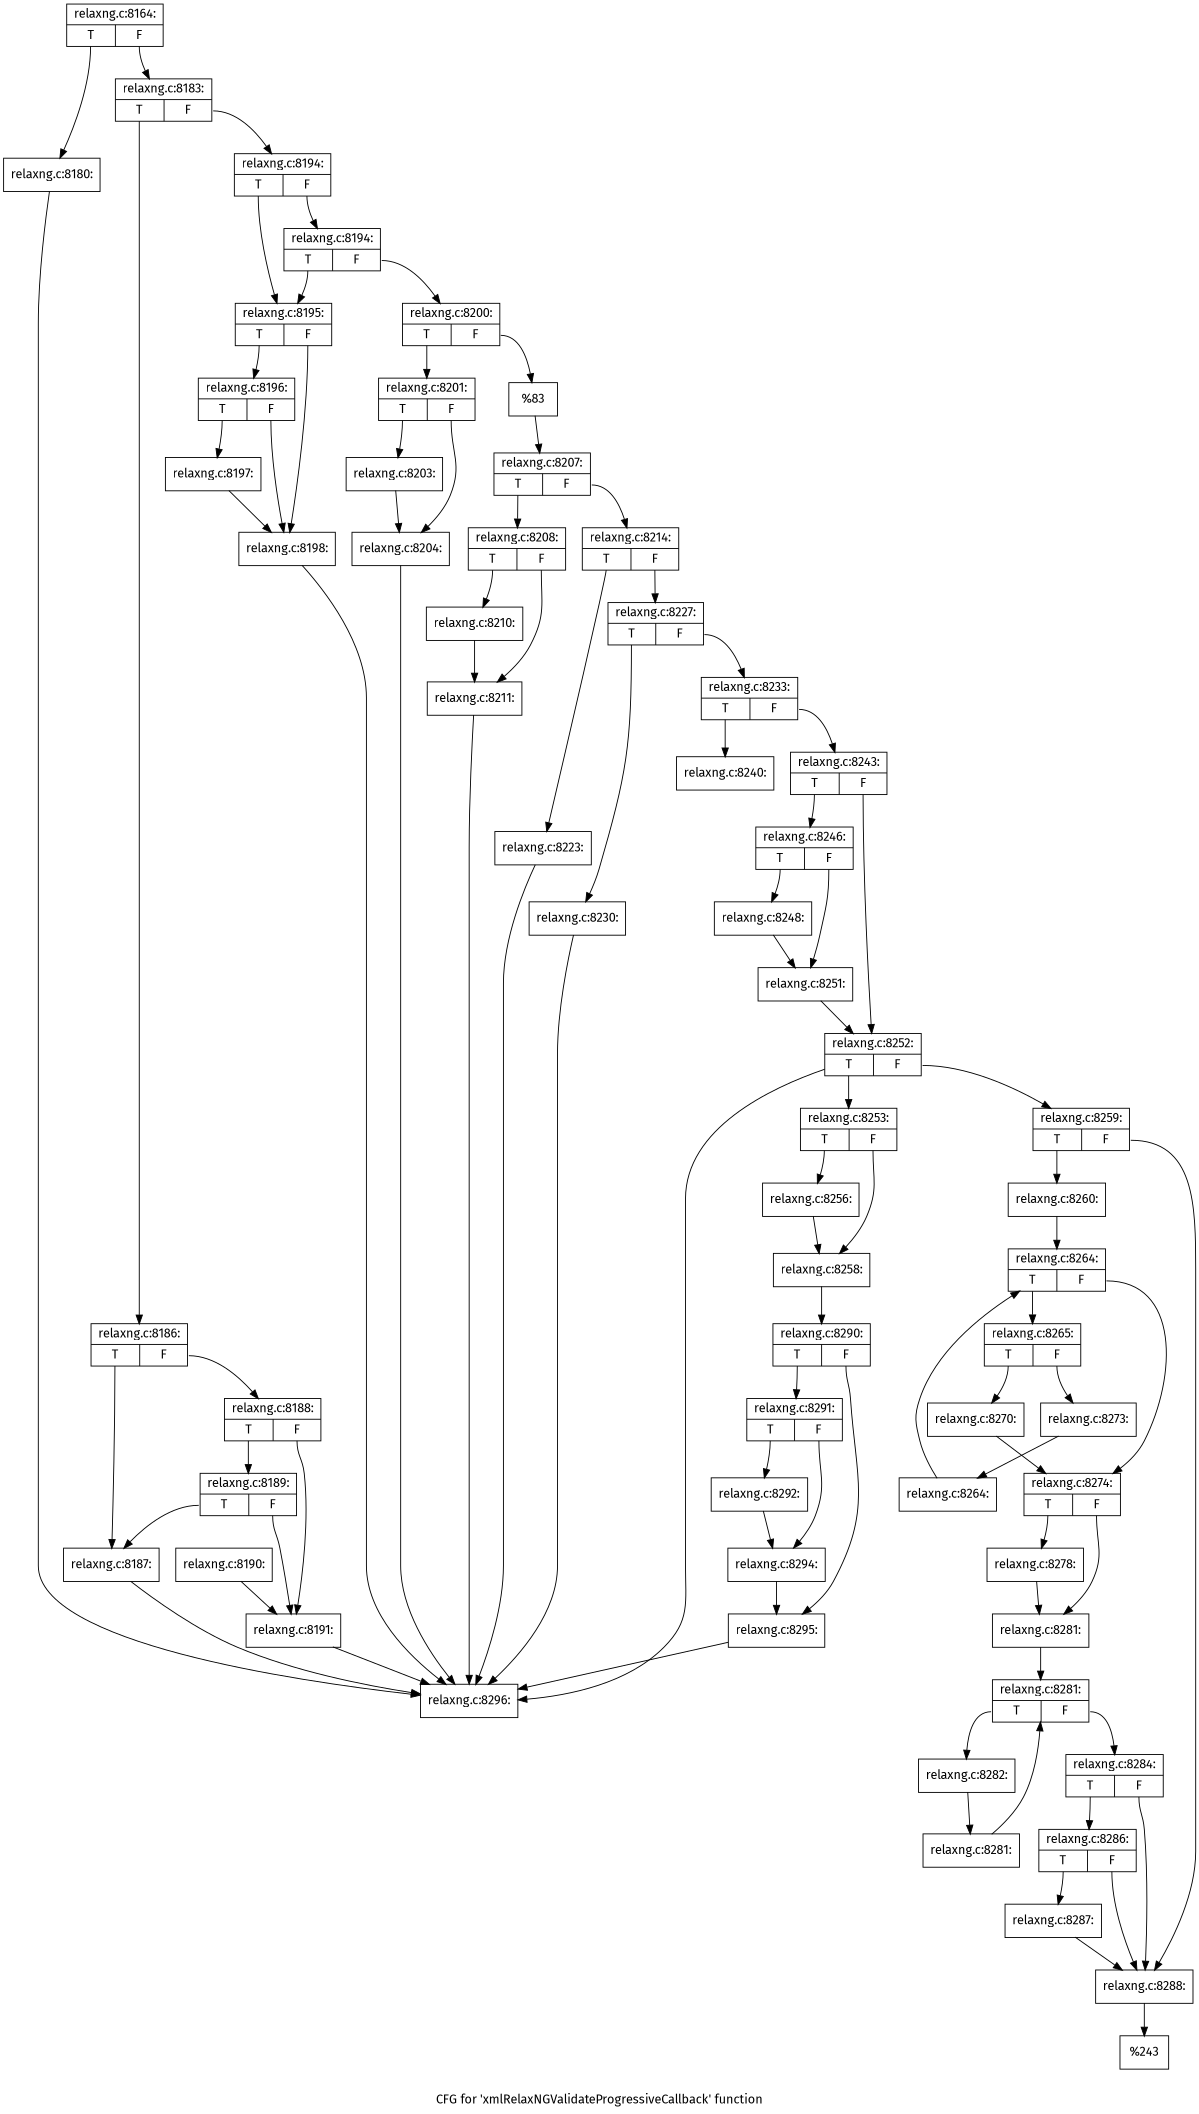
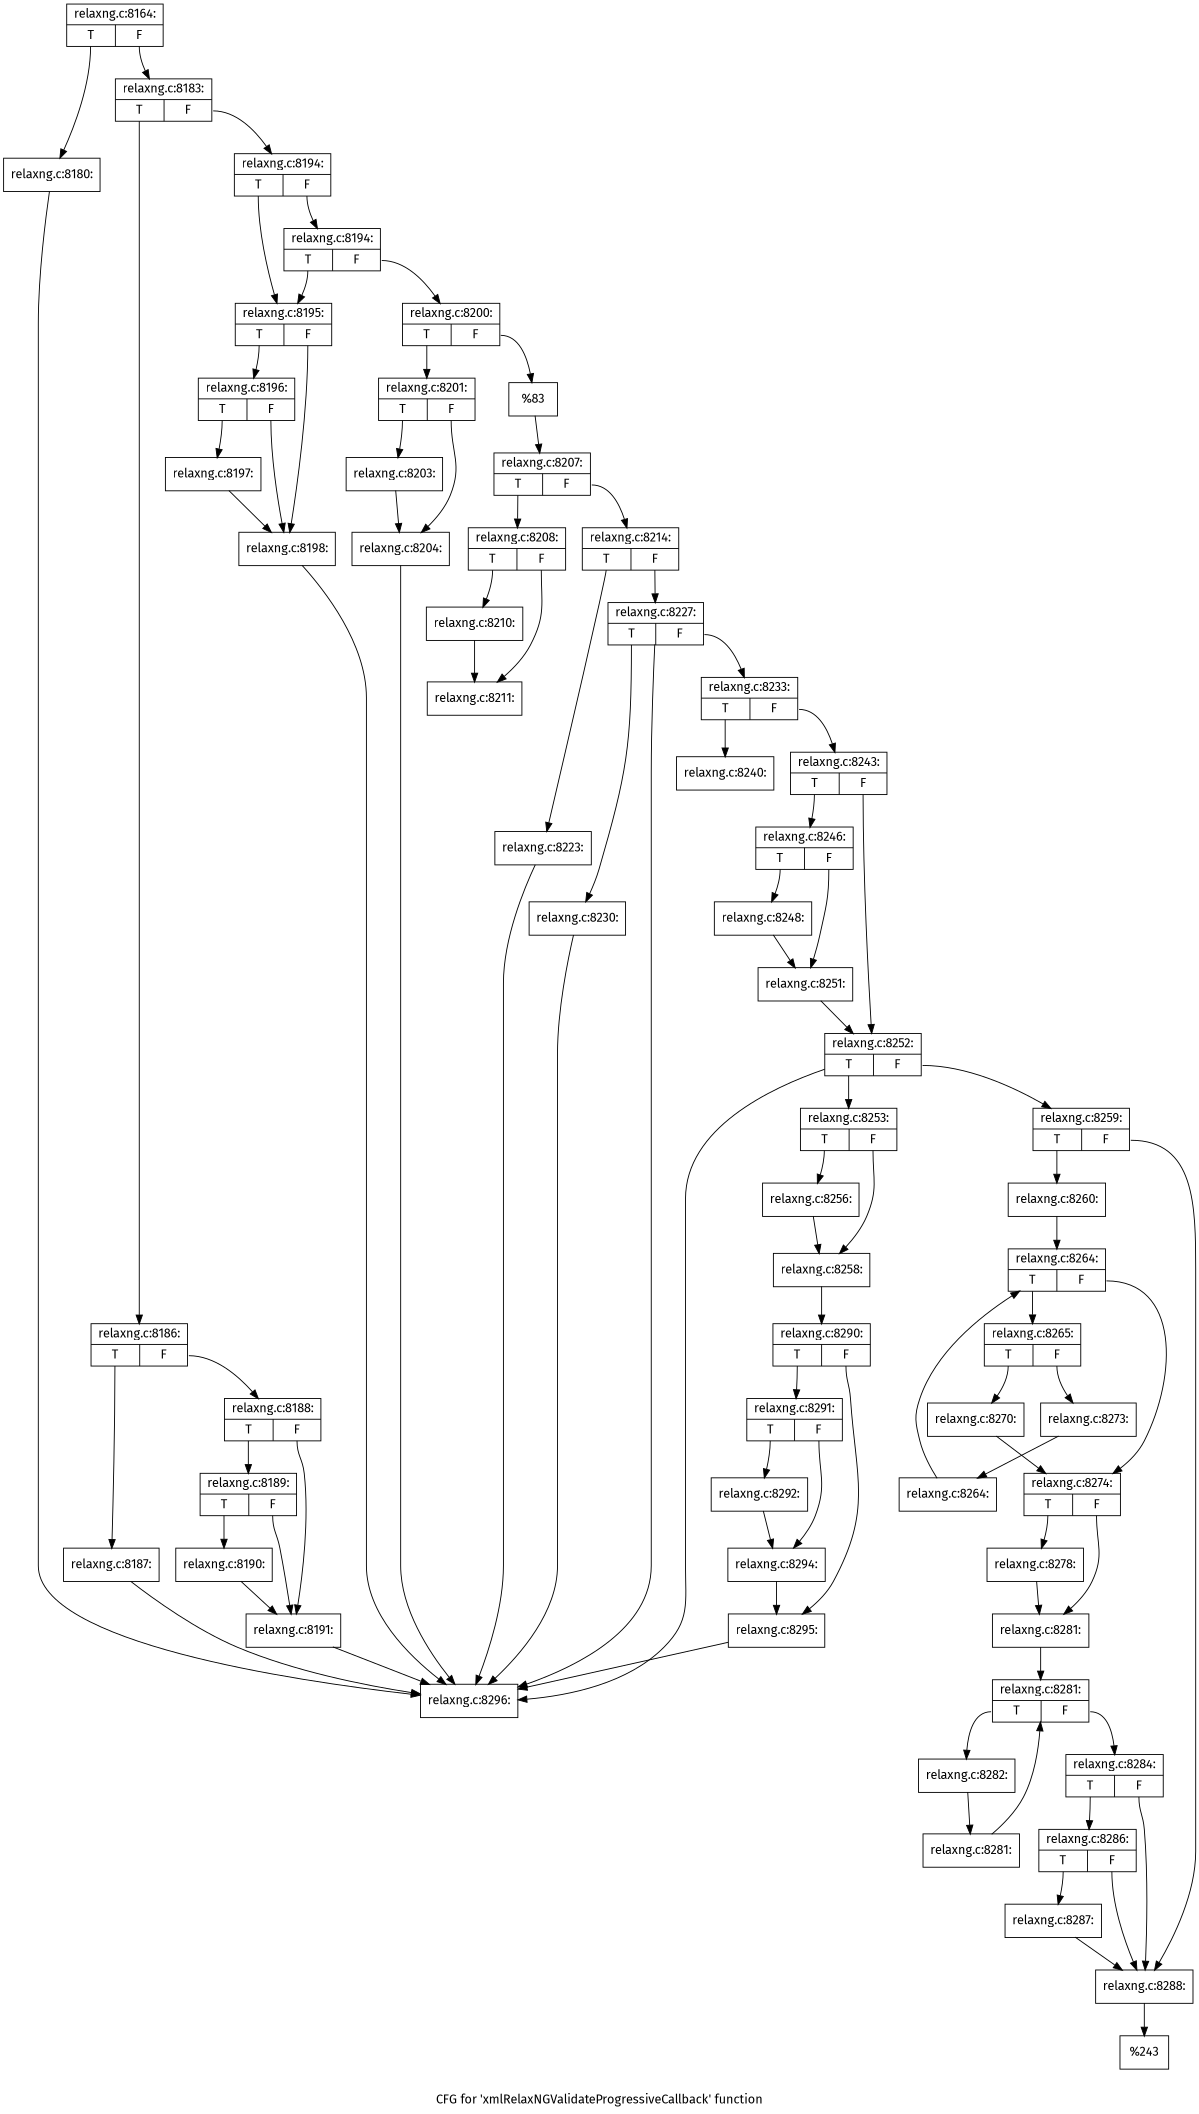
(469, 1195) -> (651, 1196)
(161, 1517) -> (224, 1527)
